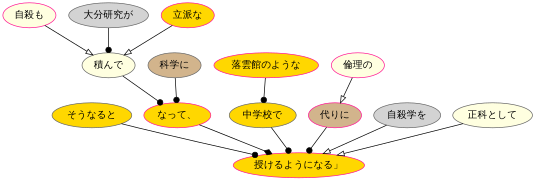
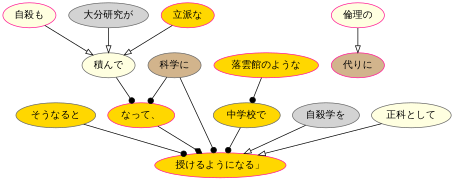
(109, 38) -> (109, 37)
(319, 138) -> (196, 112)
